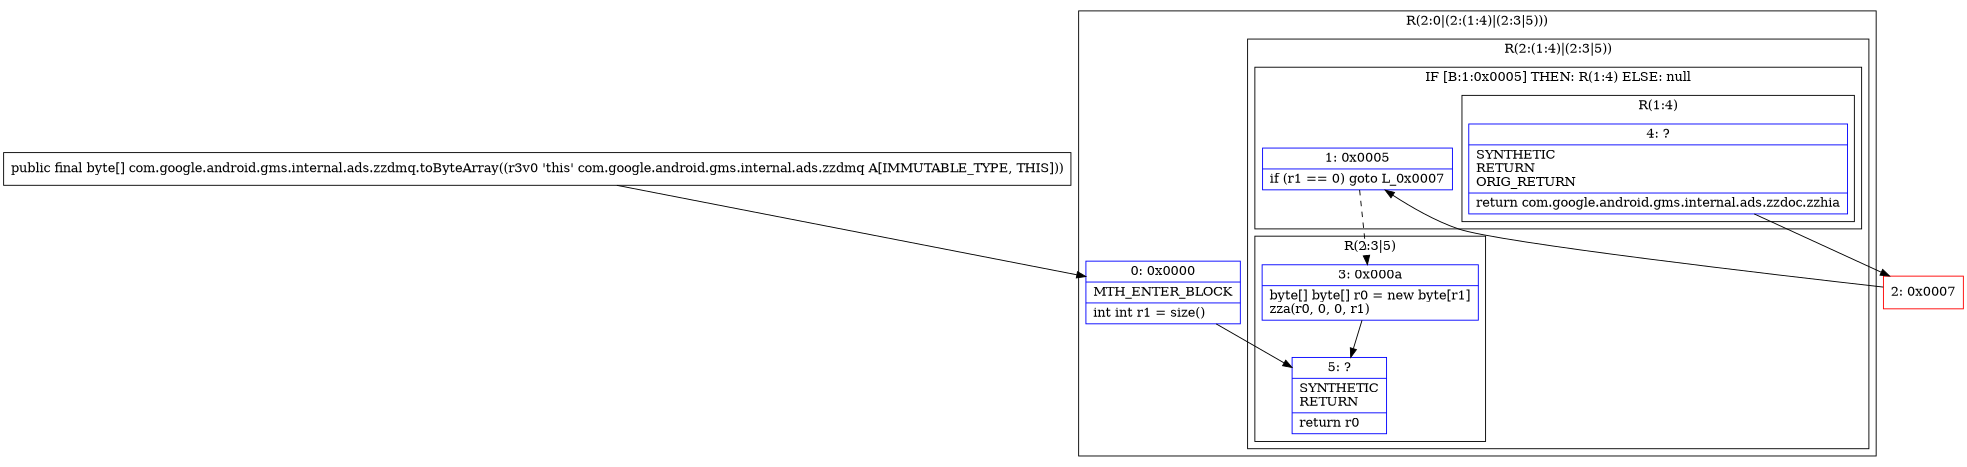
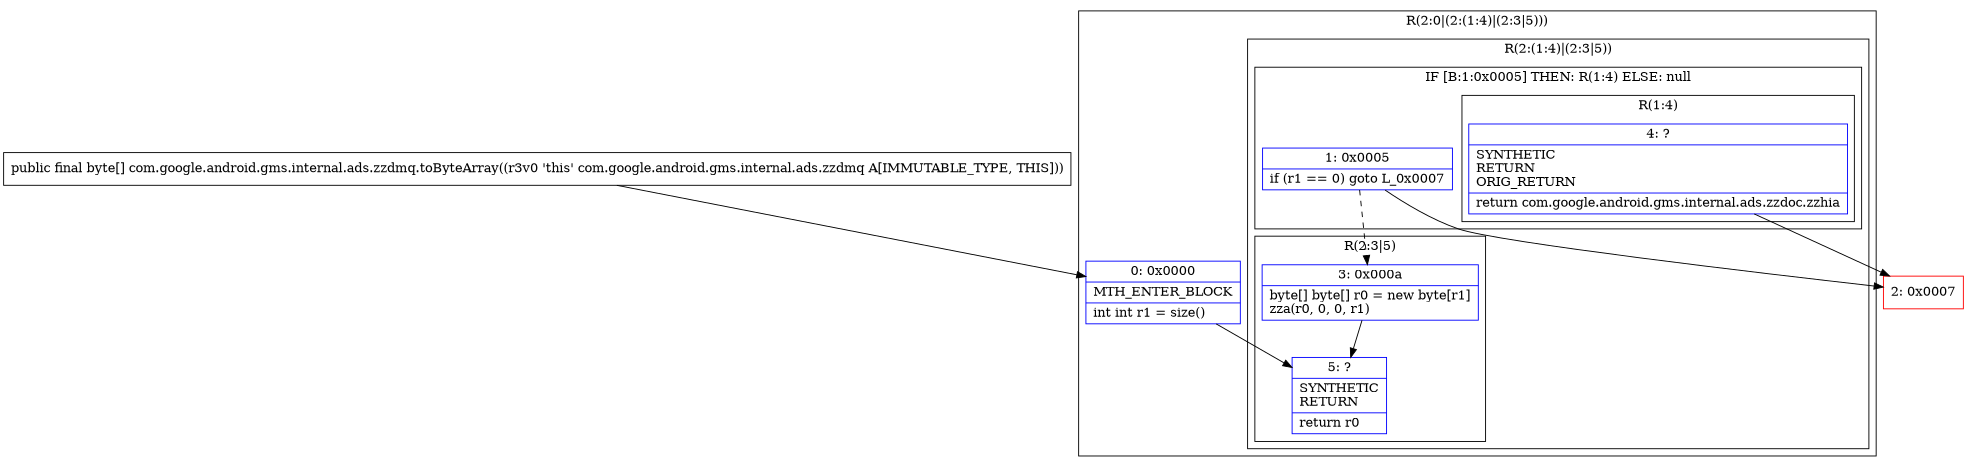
(1634, 257) -> (1624, 256)
